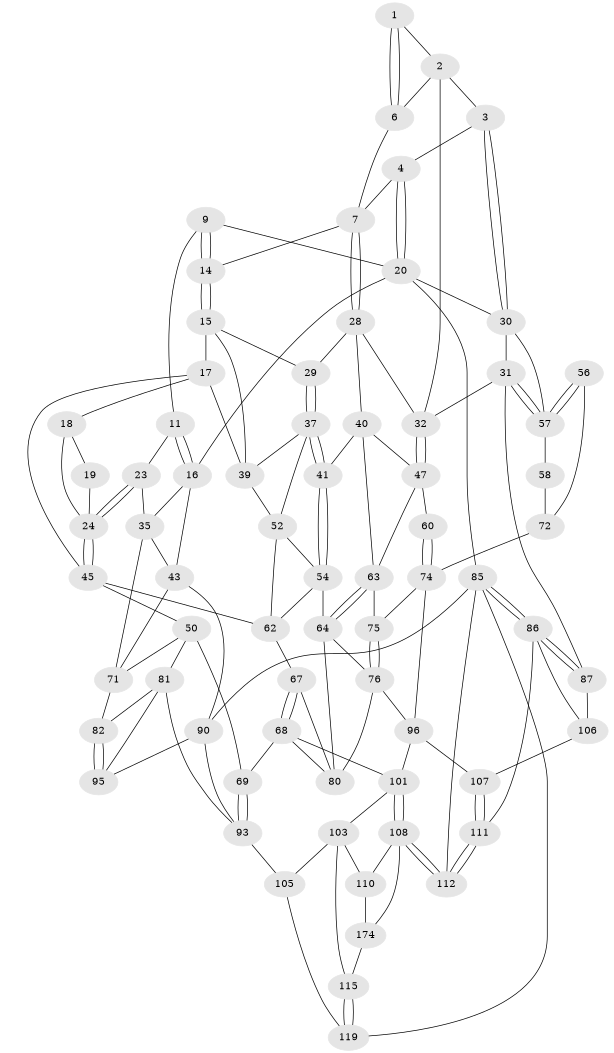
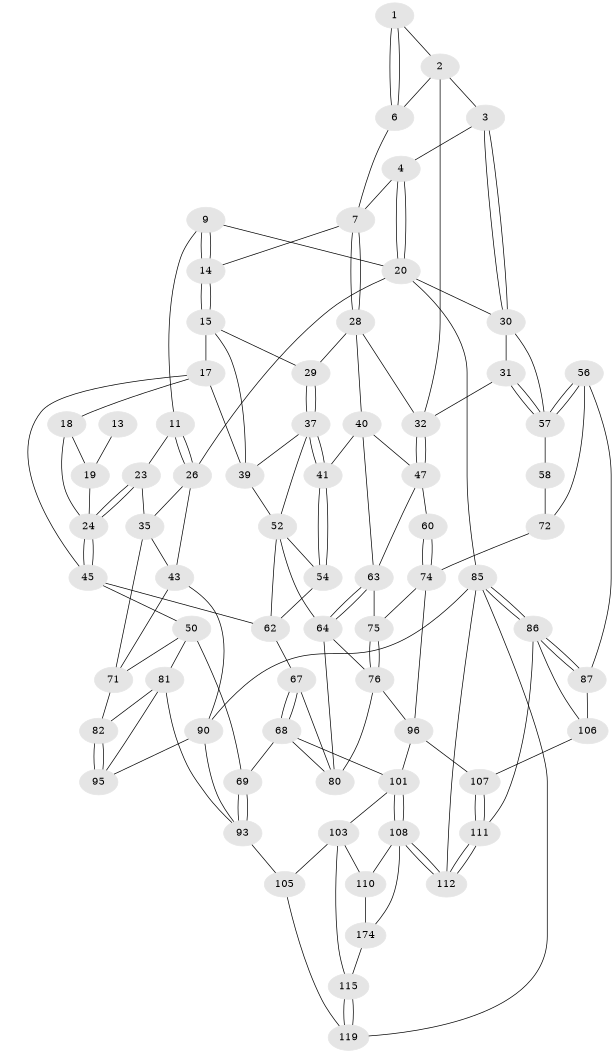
none -> (118, 424)
(192, 476) -> (192, 476)
(516, 527) -> (611, 526)
(323, 603) -> (293, 580)
